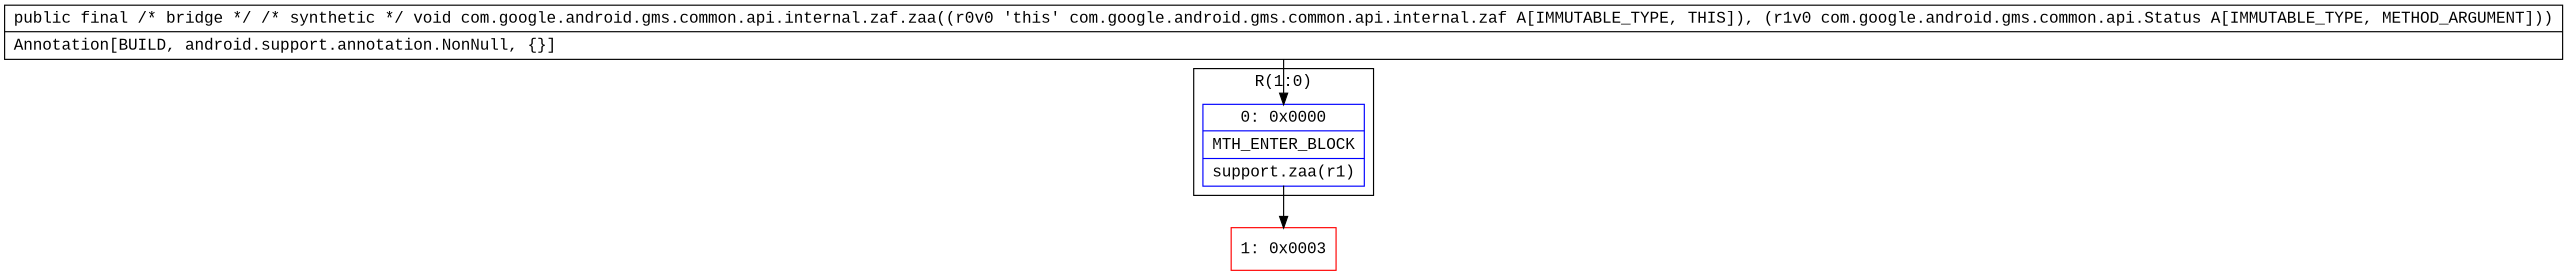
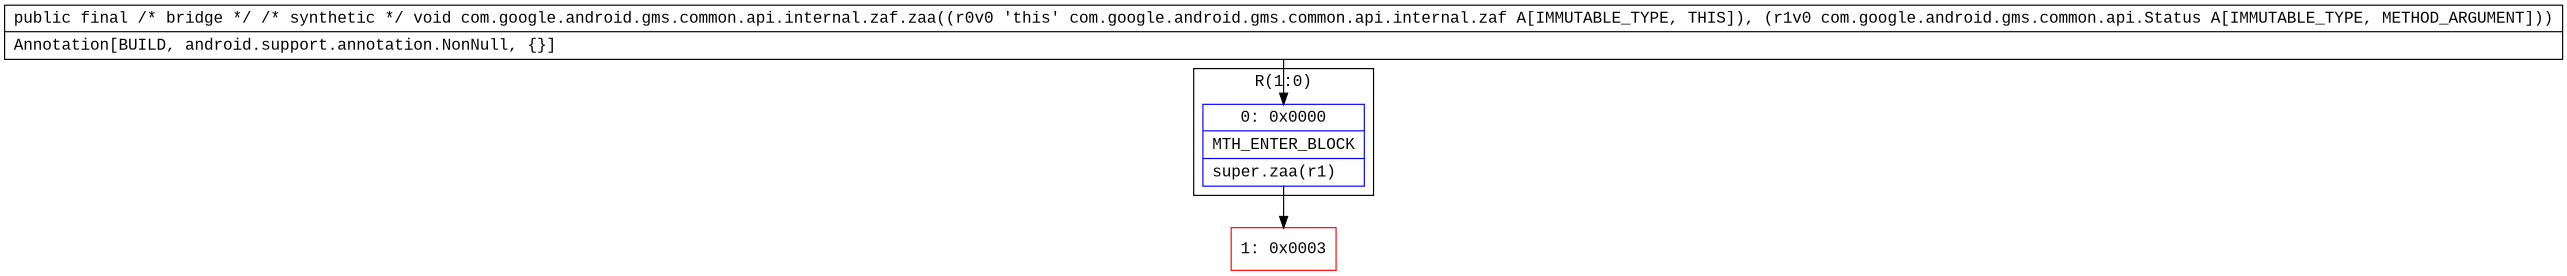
(1284, 172) -> (1274, 172)
